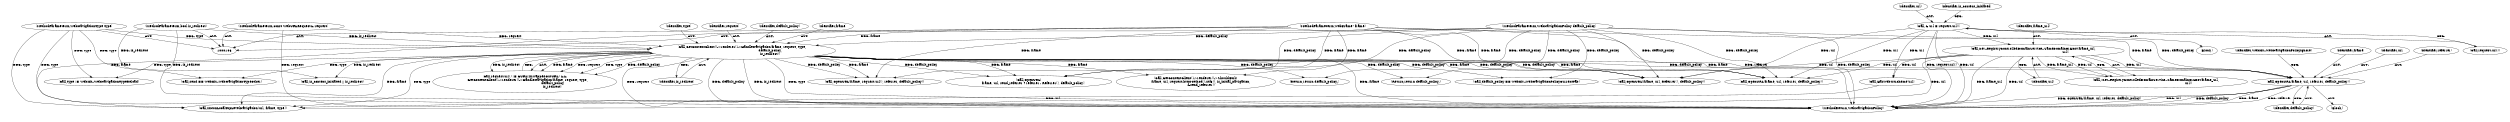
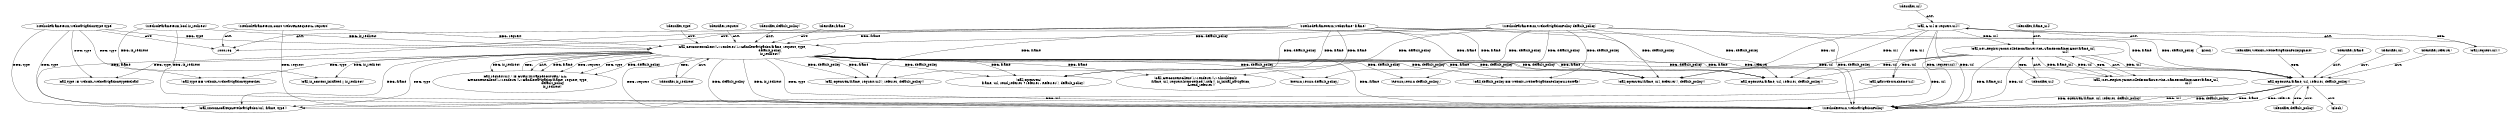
(1967, 7) -> none
(207, 36) -> none
(221, 82) -> (221, 82)
